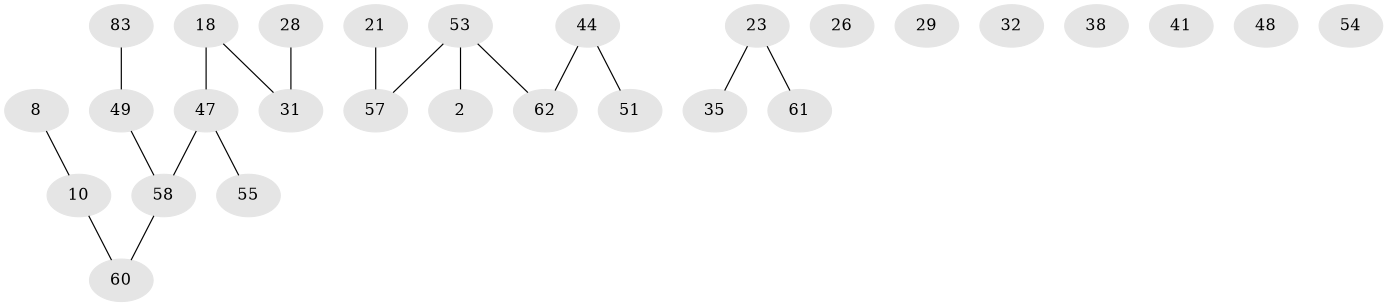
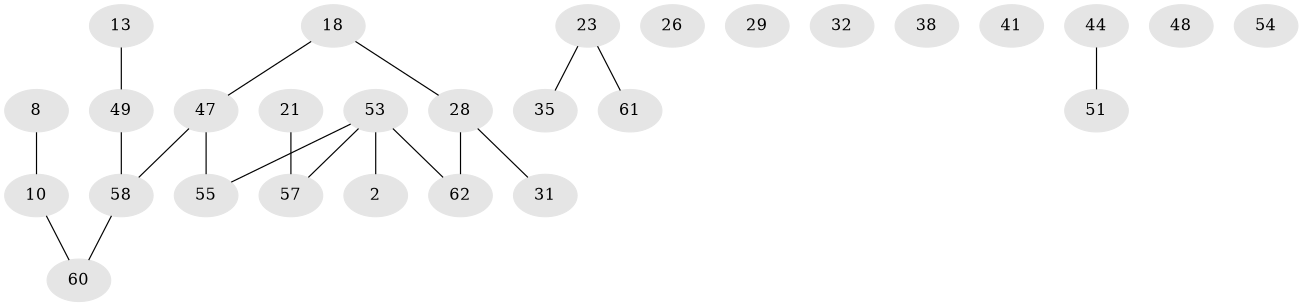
(121, 26) -> (121, 26)
(248, 68) -> (397, 68)
(566, 68) -> (461, 153)
none -> (300, 149)
